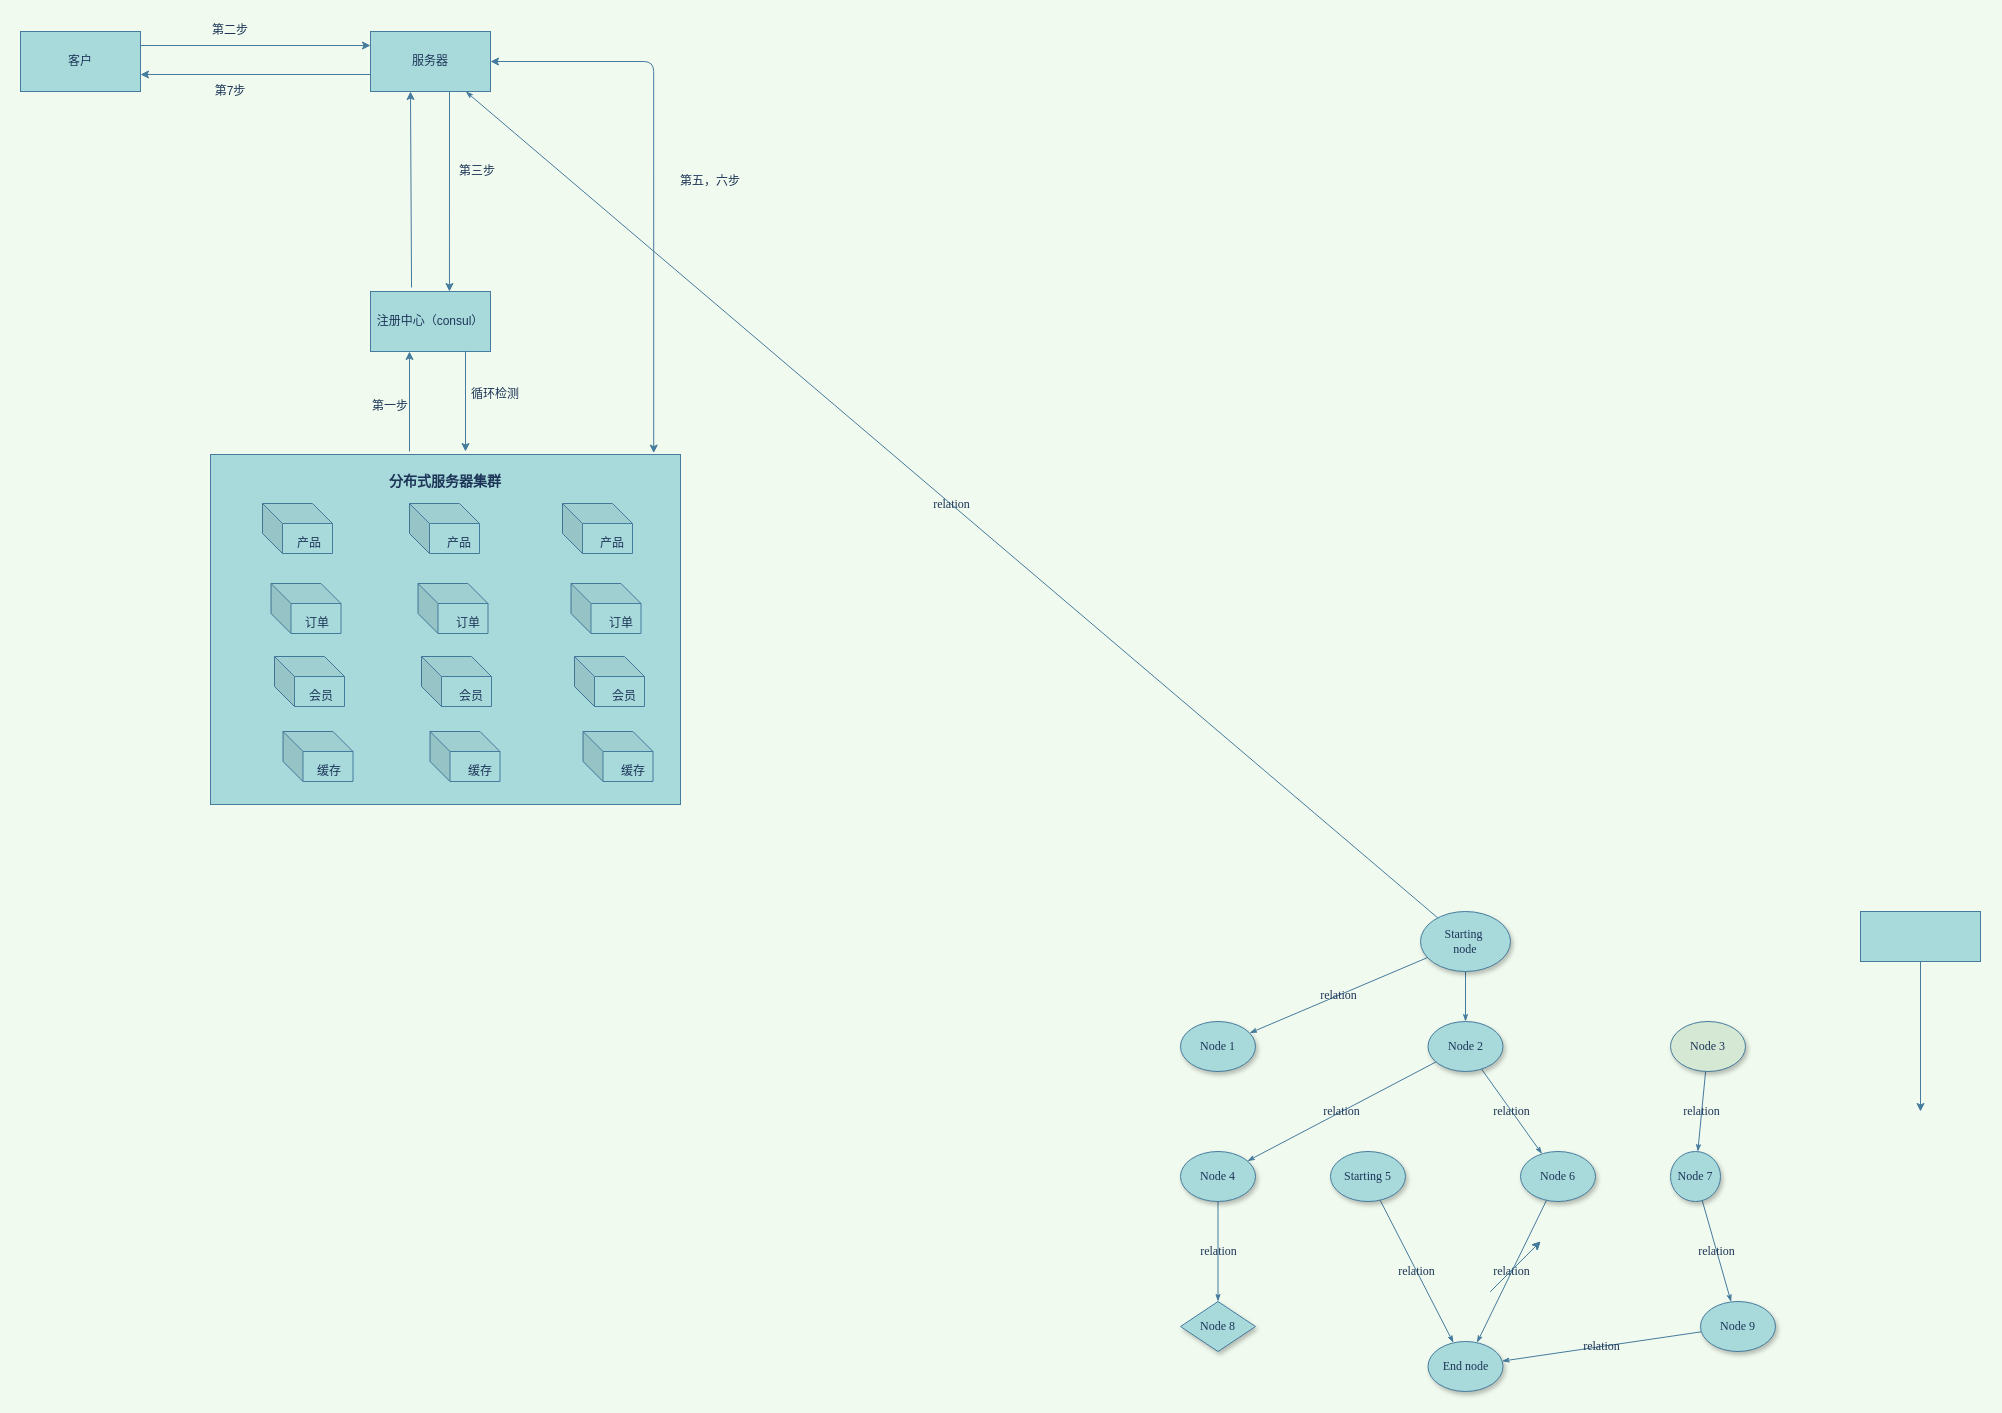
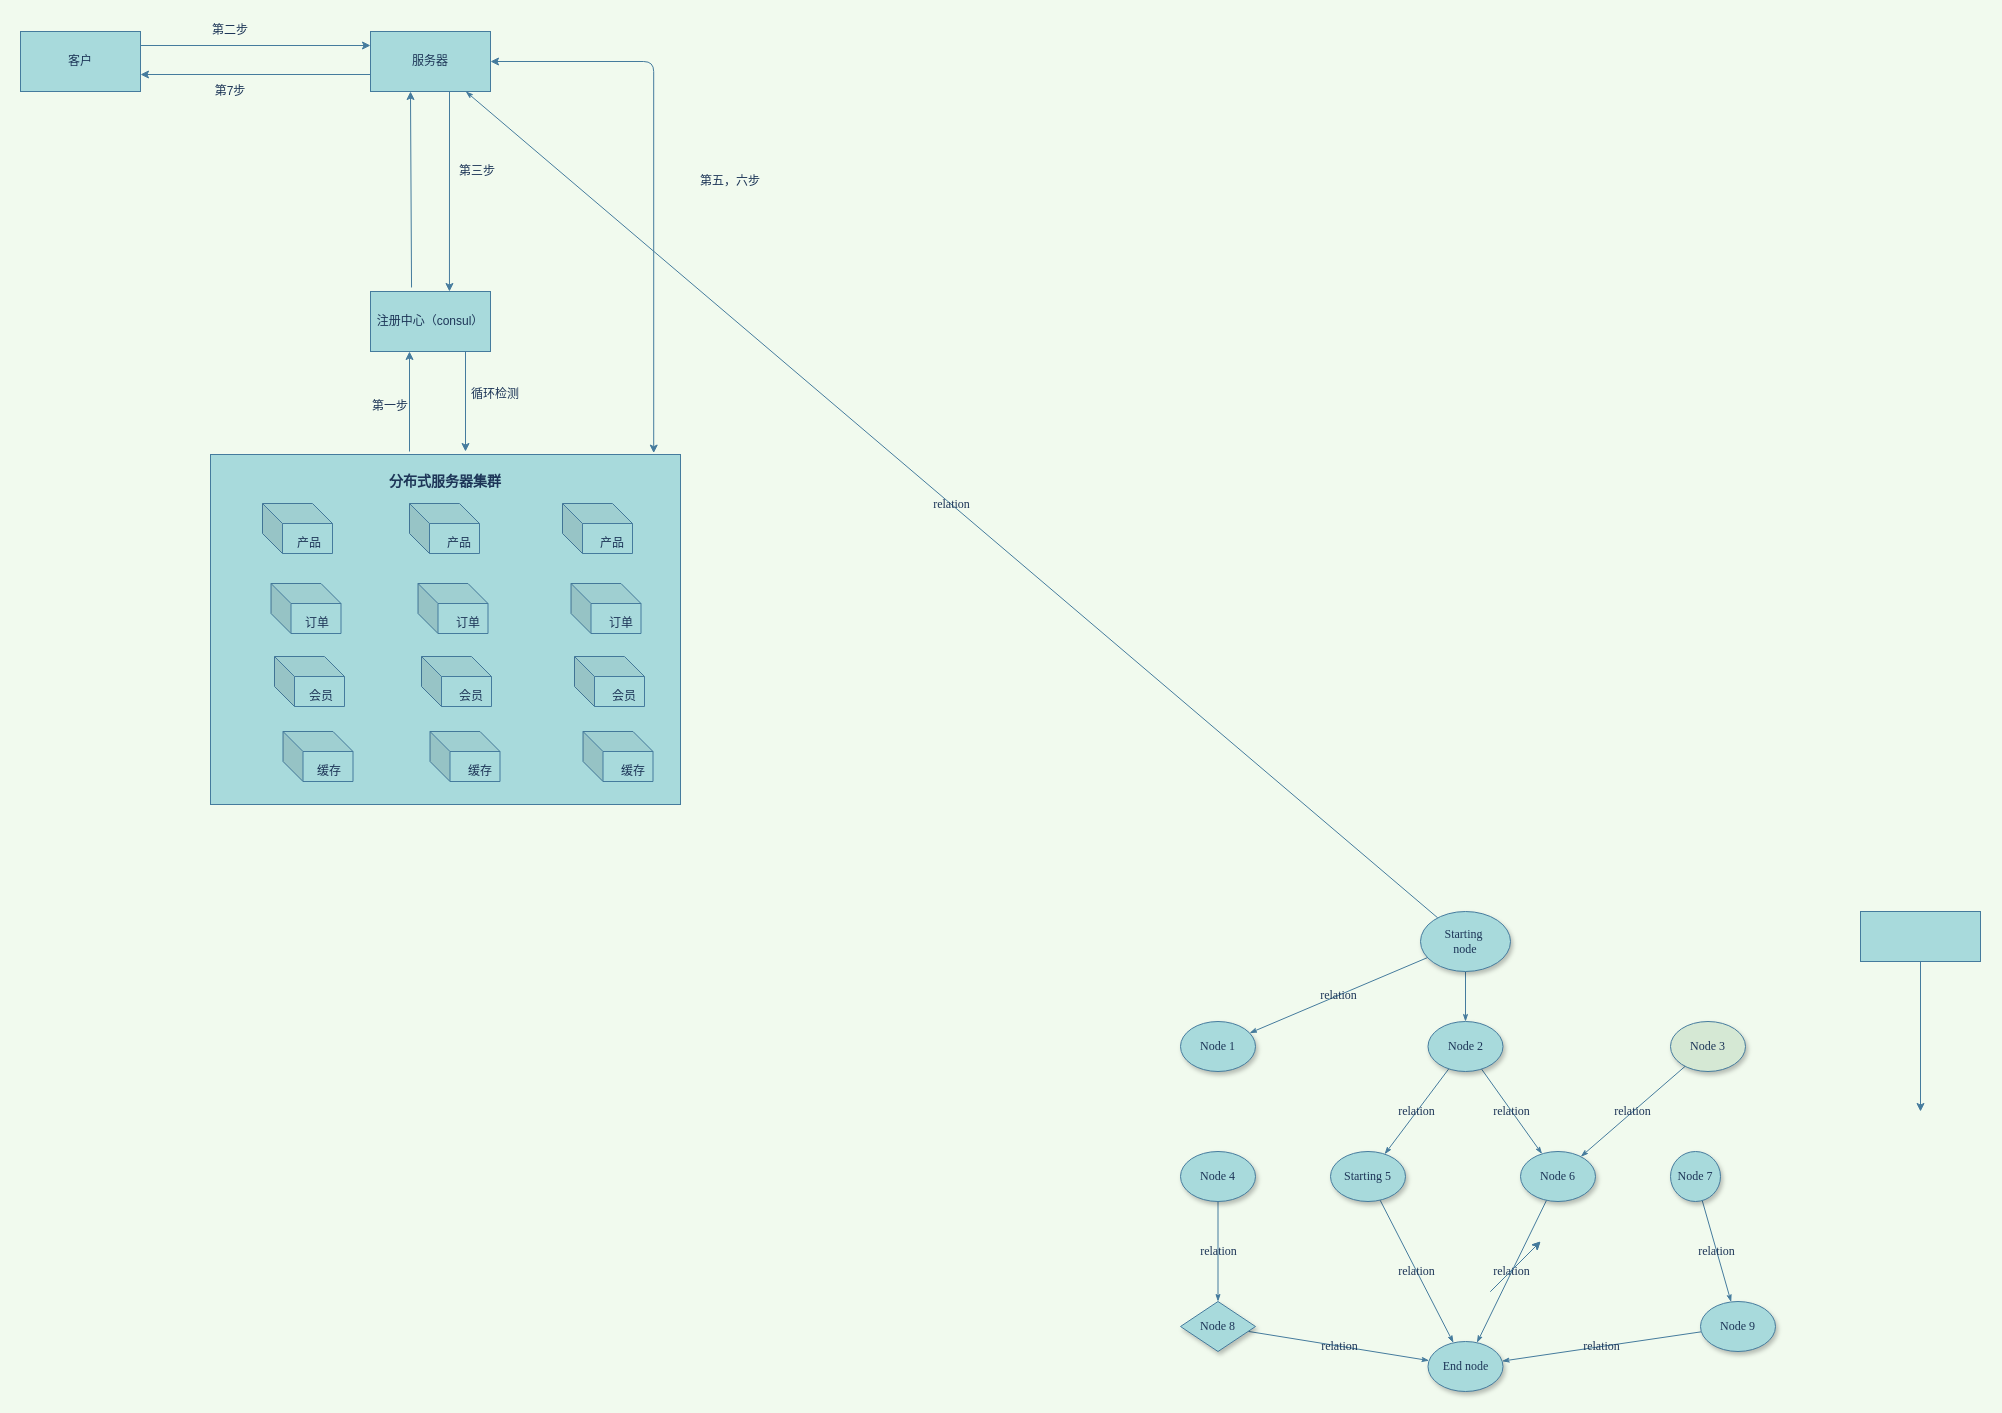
(711, 182) -> (731, 182)
(1702, 1109) -> (1635, 1110)
(1345, 1110) -> (1419, 1109)
none -> (1335, 1345)
